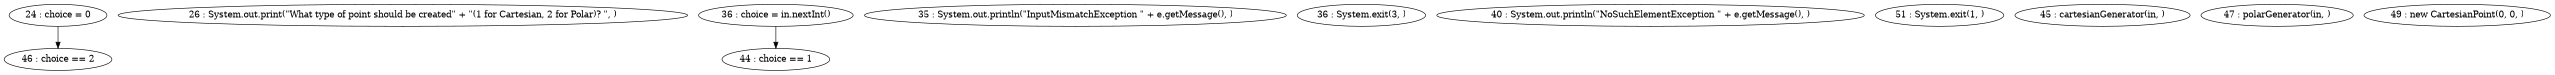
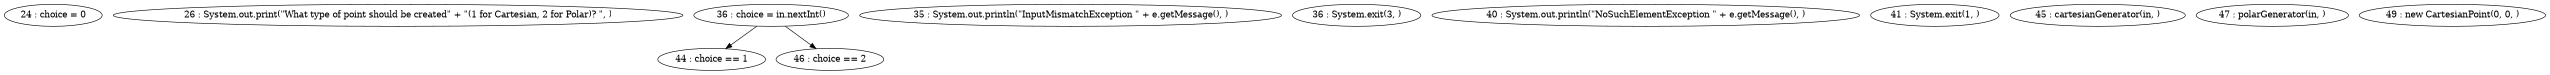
(1940, 15) -> (1935, 15)
(58, 34) -> (798, 36)
